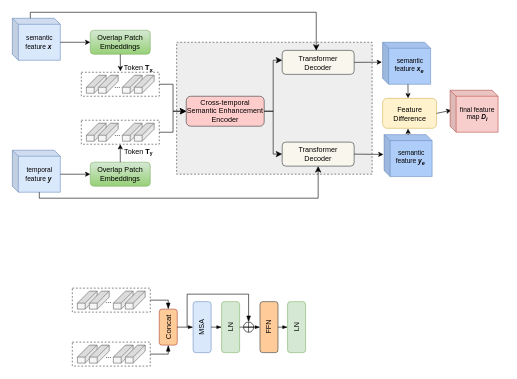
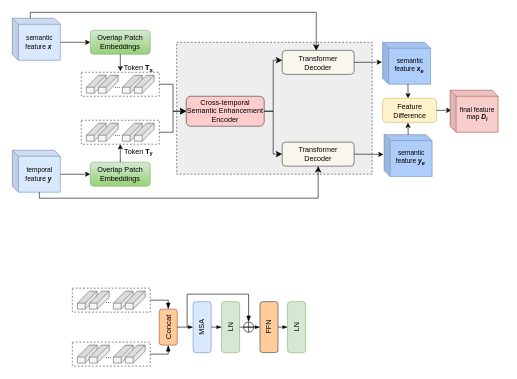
(410, 113) -> (410, 110)
